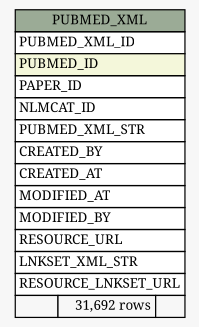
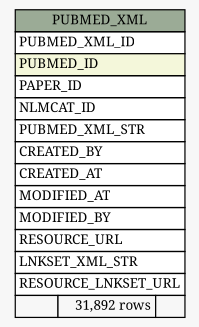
(114, 306) -> (114, 306)
